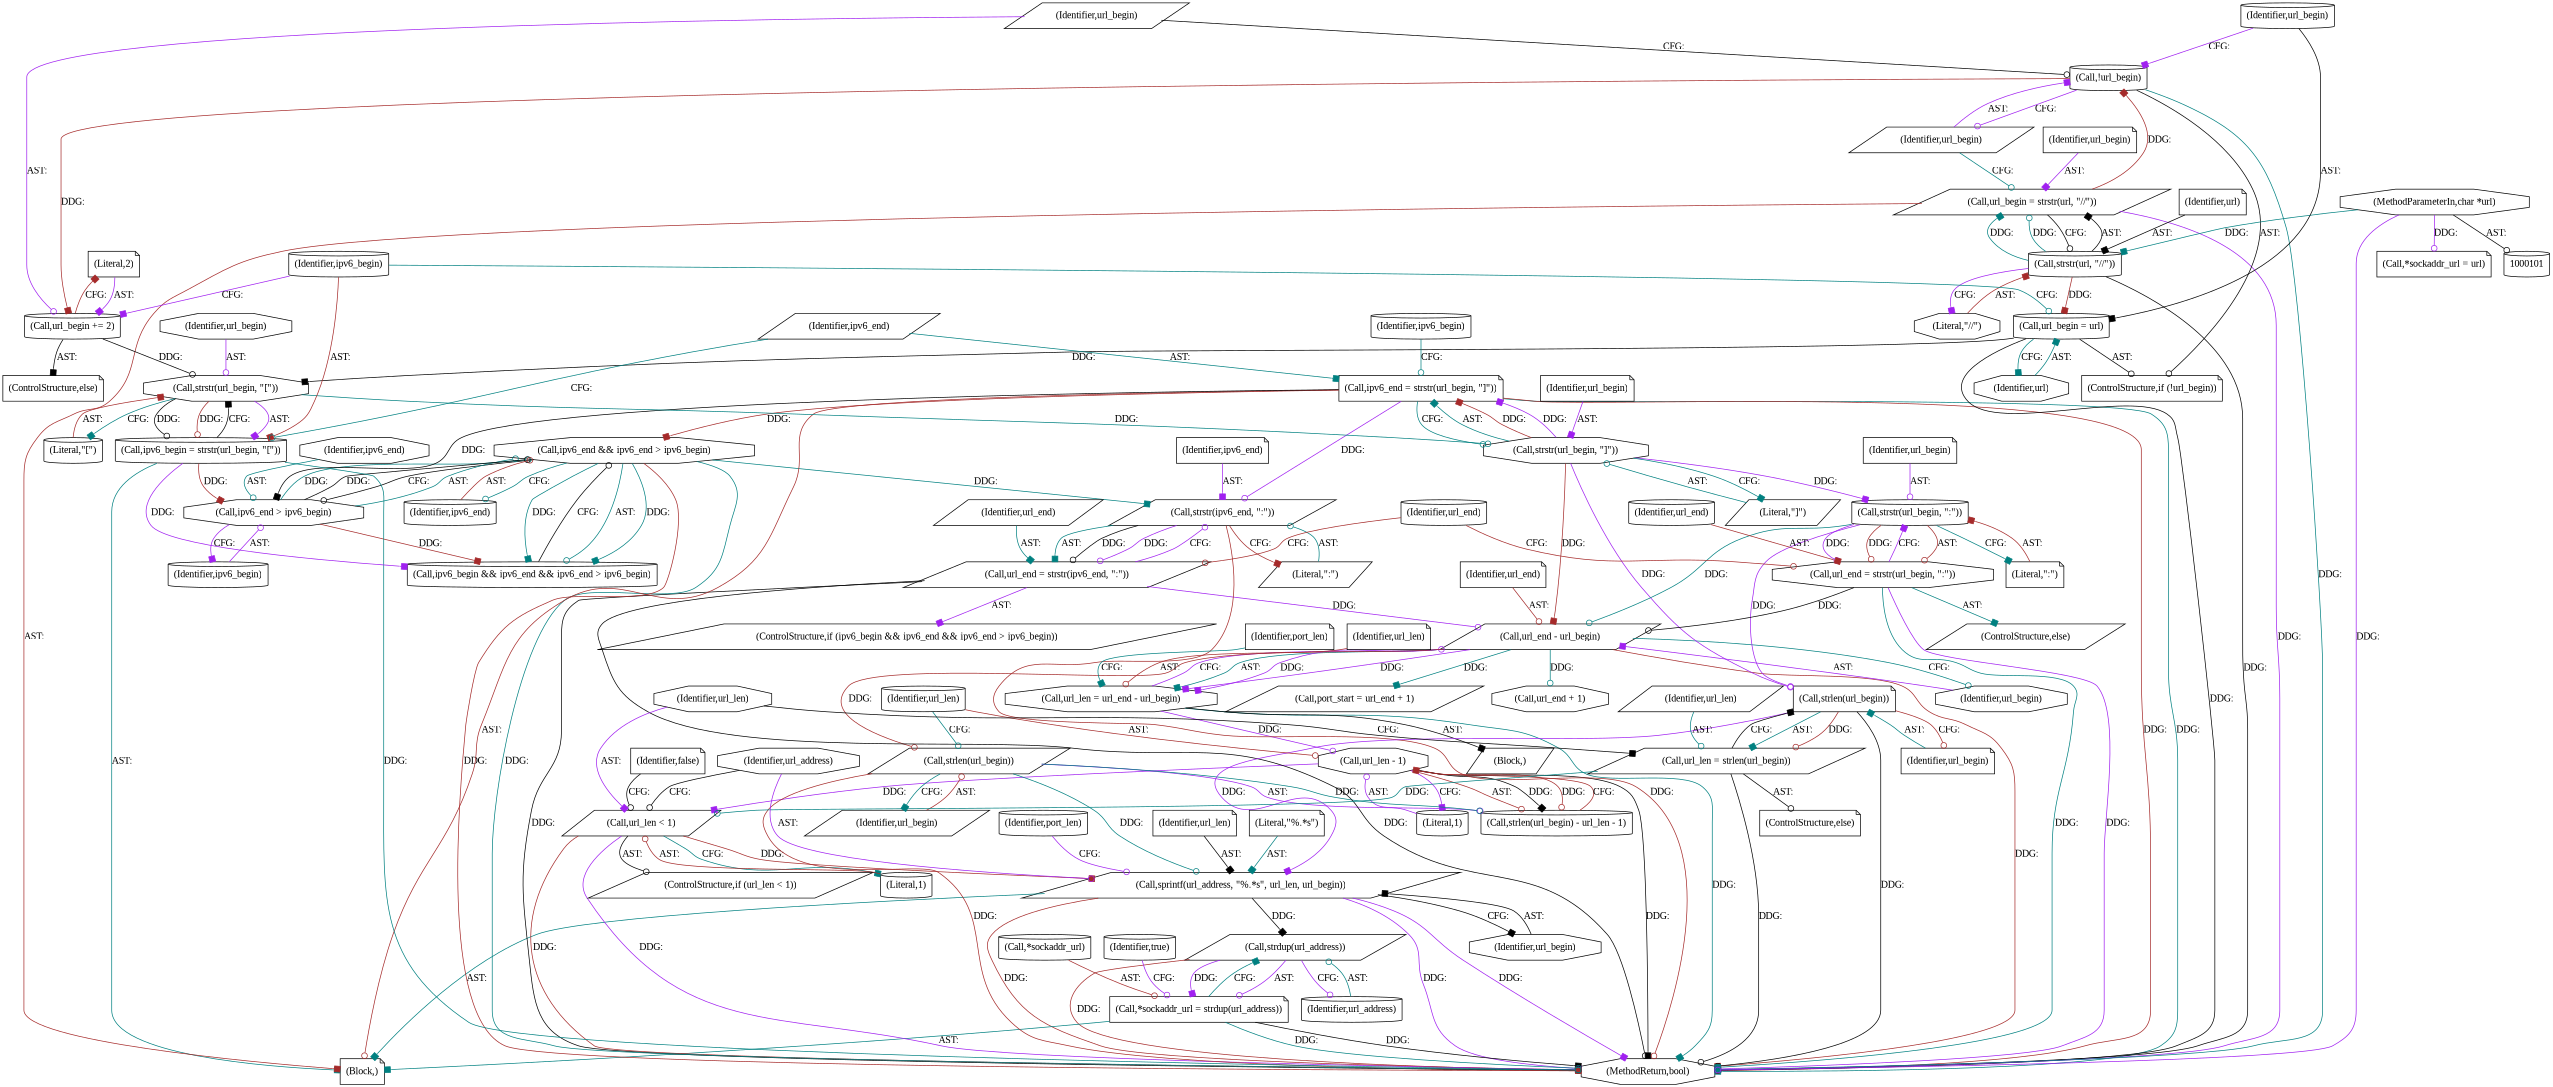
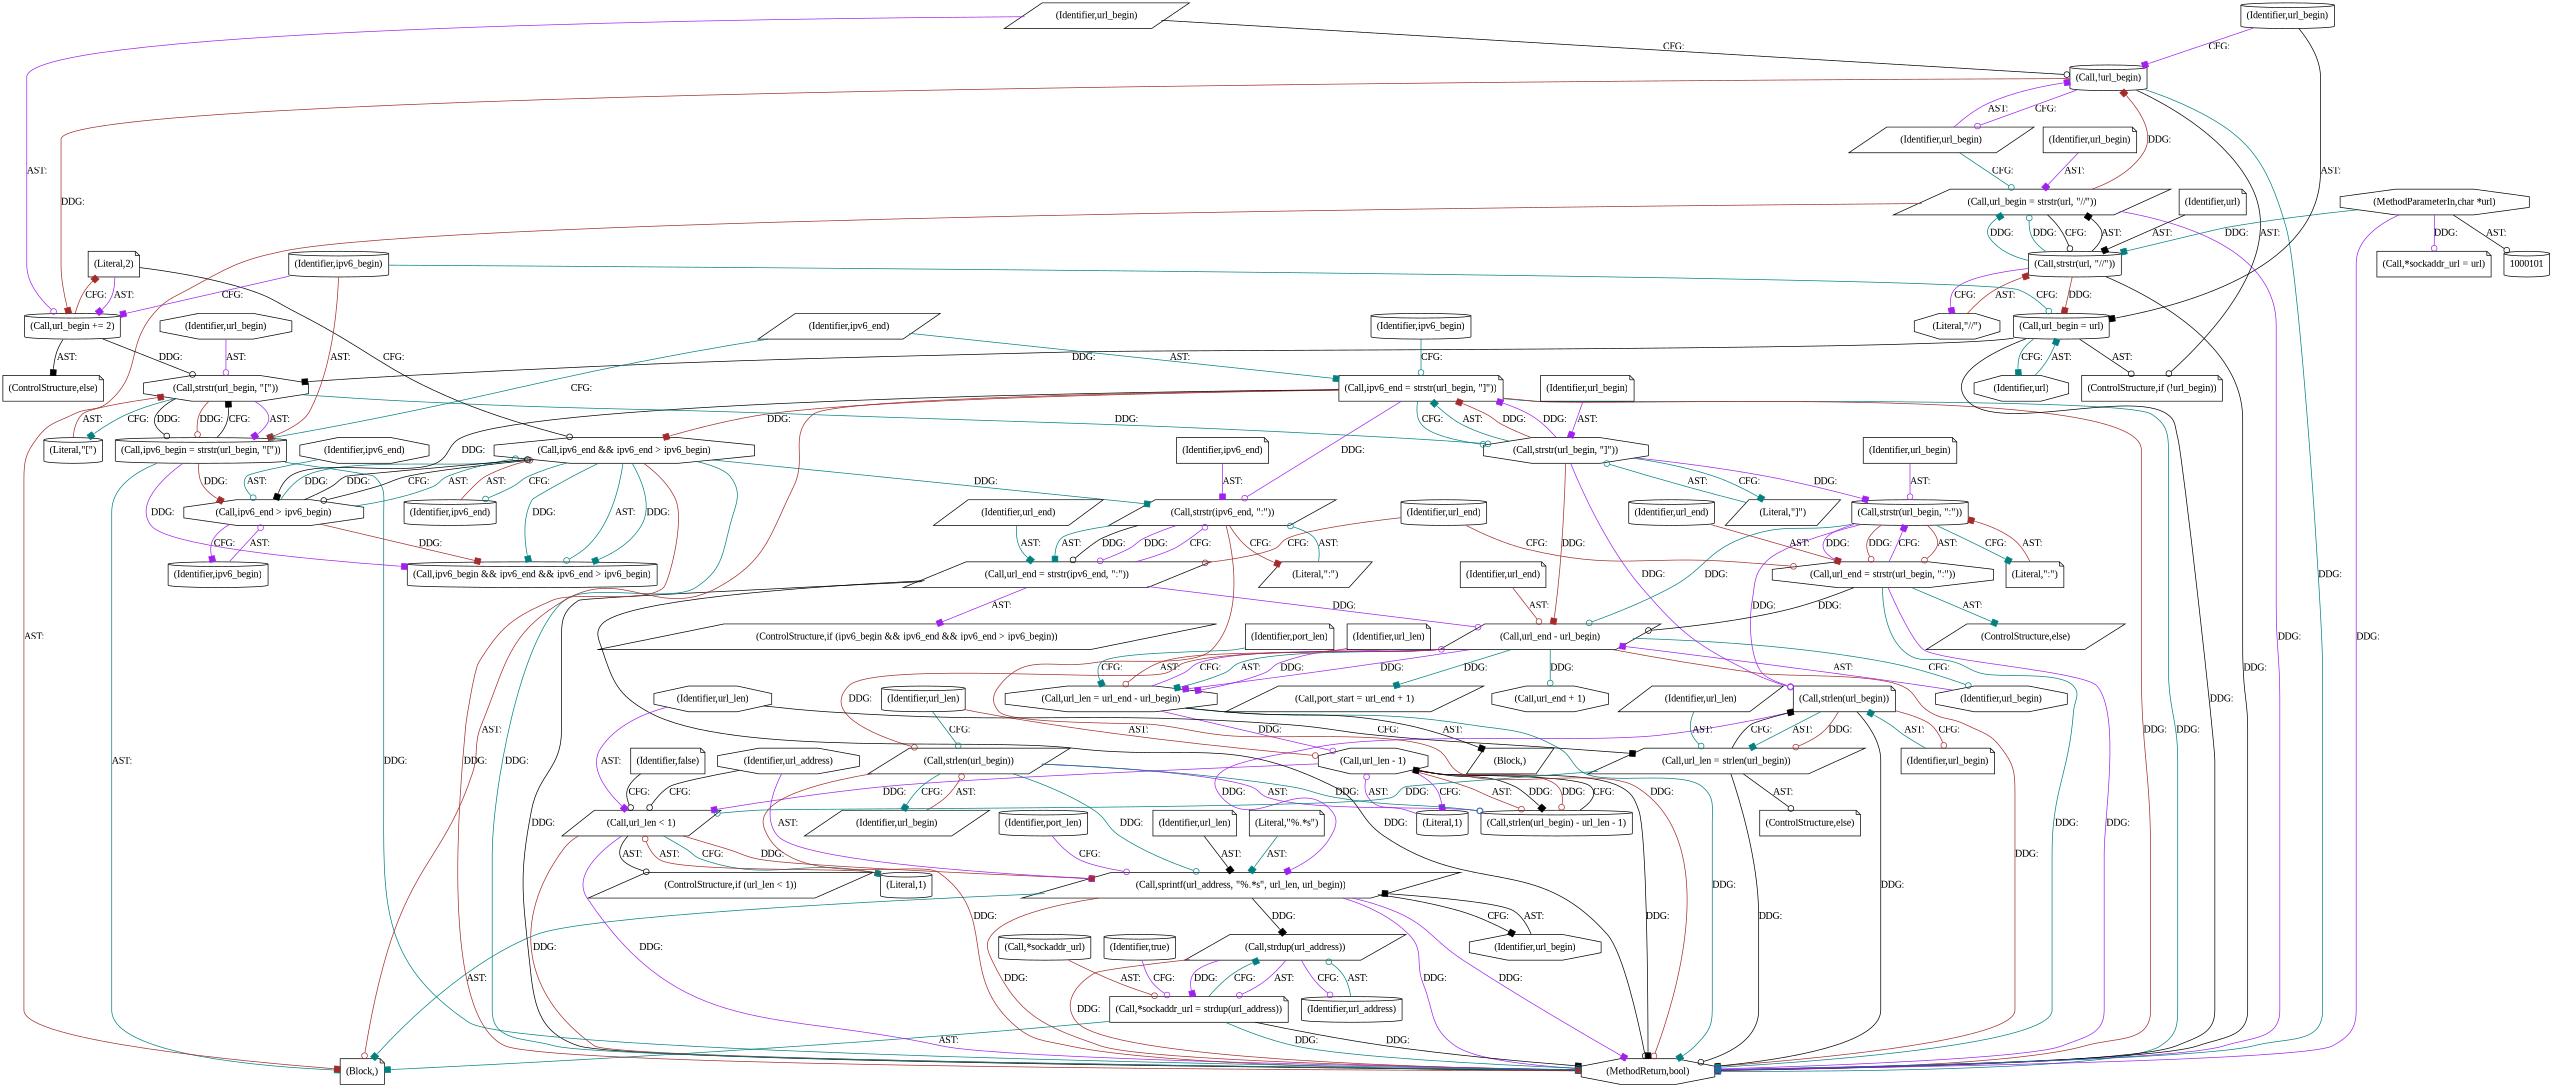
(569, 512) -> (355, 346)
(1521, 777) -> (1521, 777)
